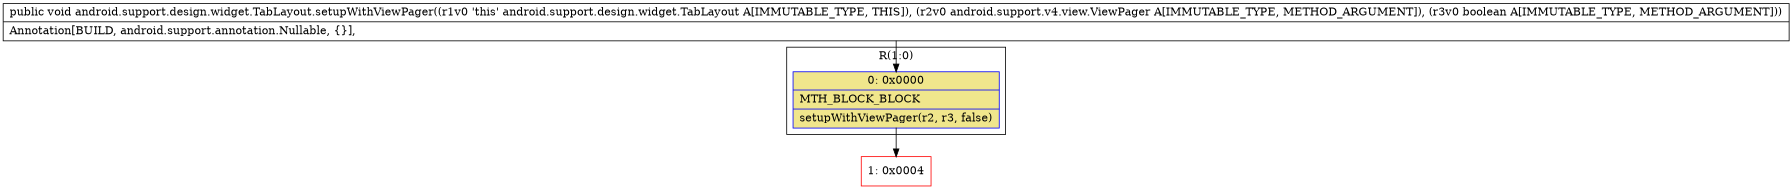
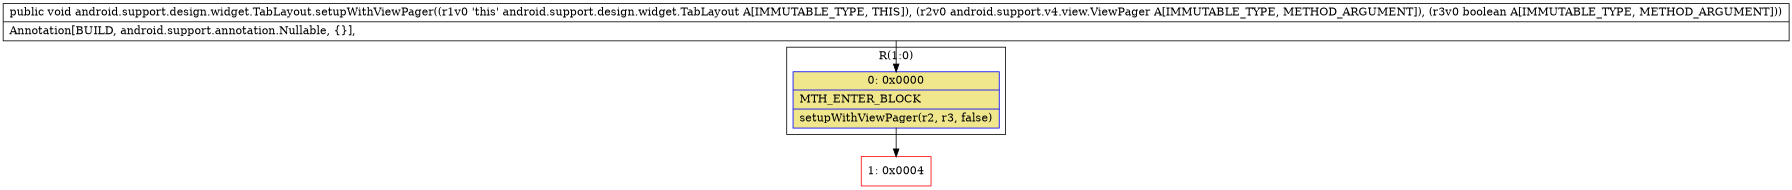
(860, 99) -> (860, 99)
